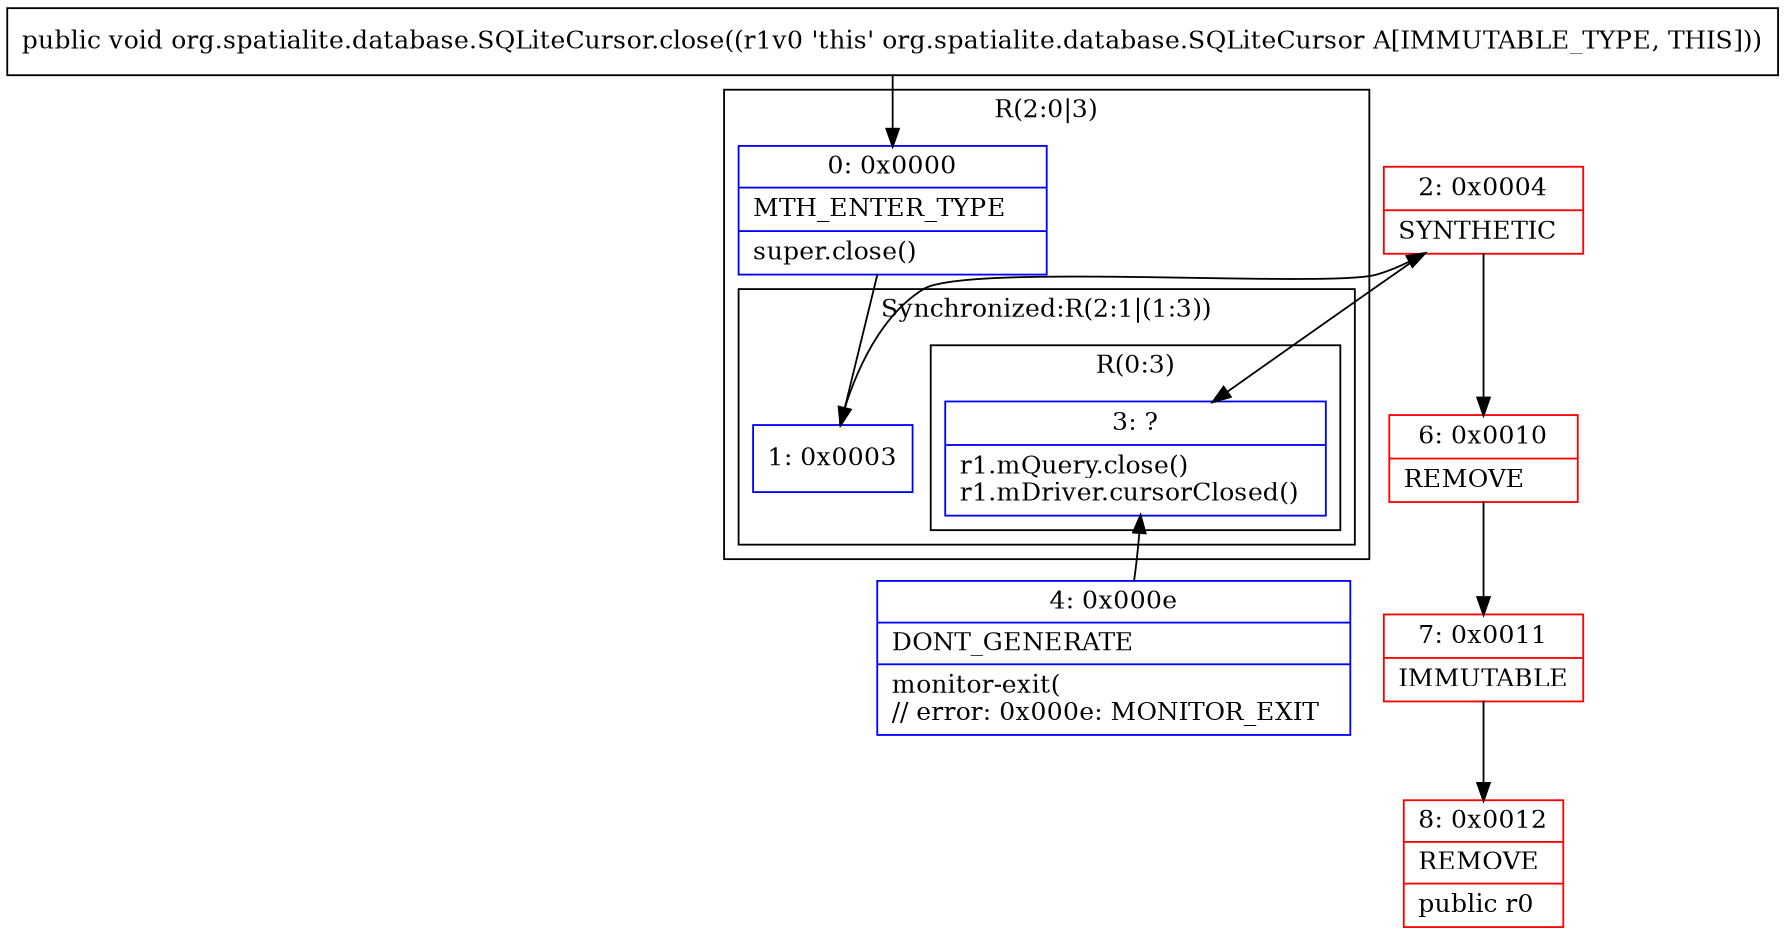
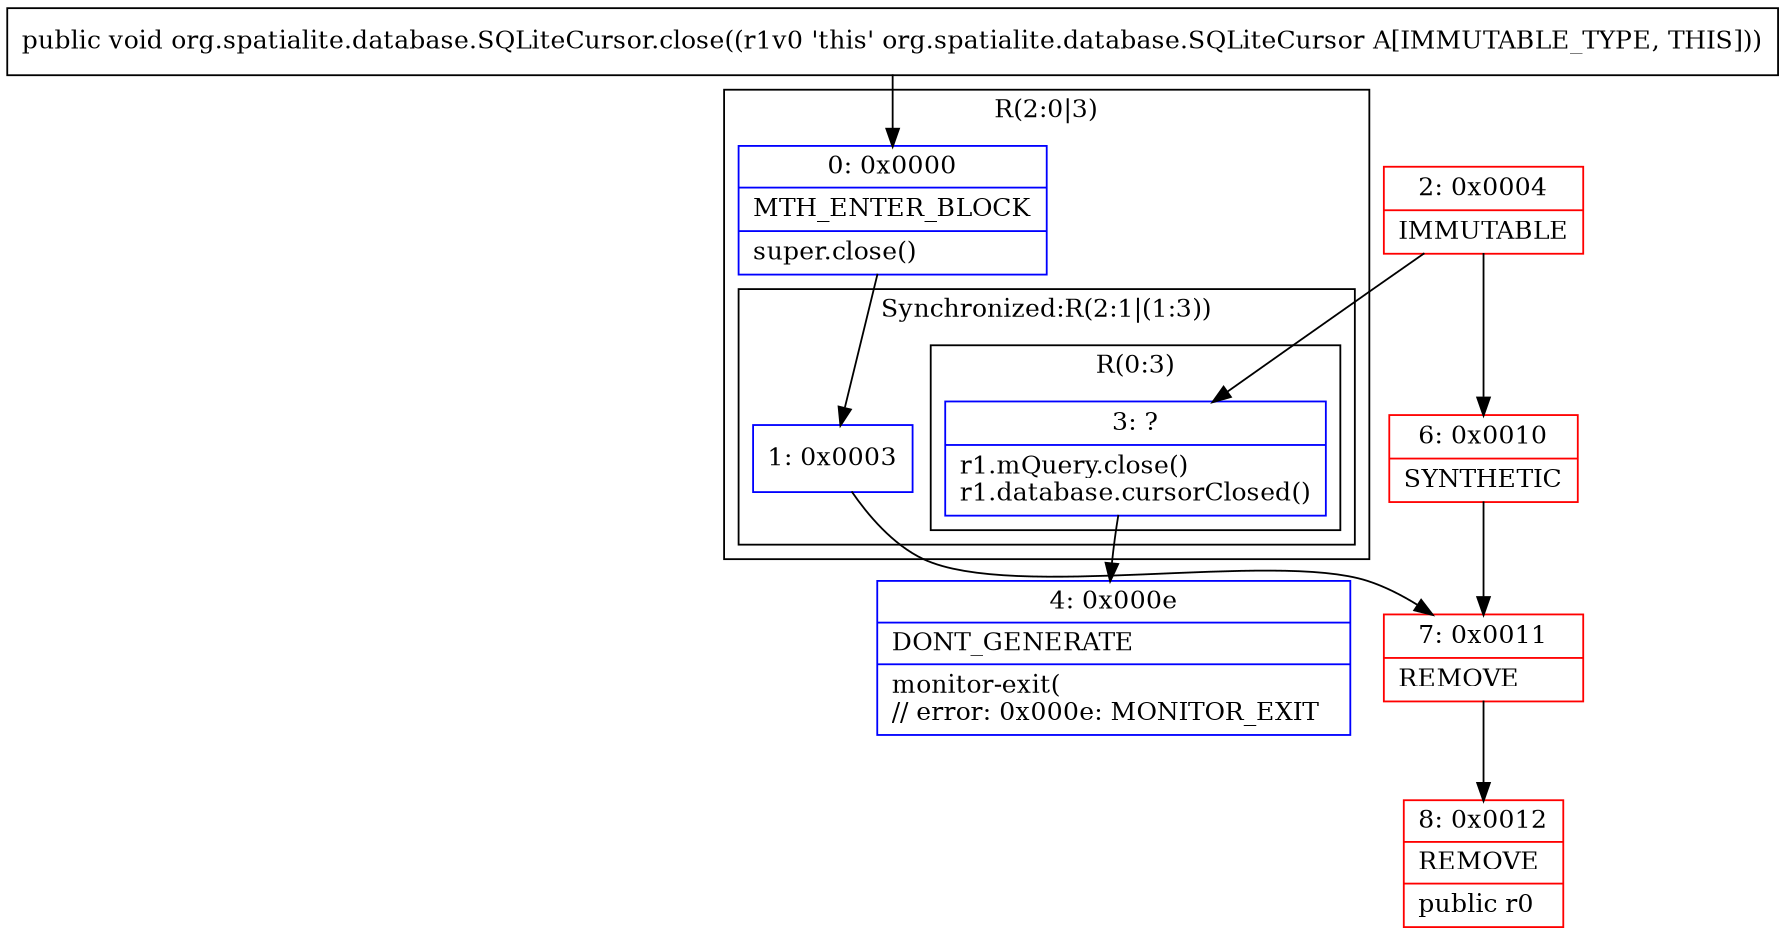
(880, 208) -> (893, 208)
(1478, 231) -> (1484, 231)
(1085, 277) -> (1123, 575)
(1464, 479) -> (1484, 479)
(1129, 493) -> (1136, 493)
(1137, 557) -> (1115, 539)
(1484, 679) -> (1459, 679)
